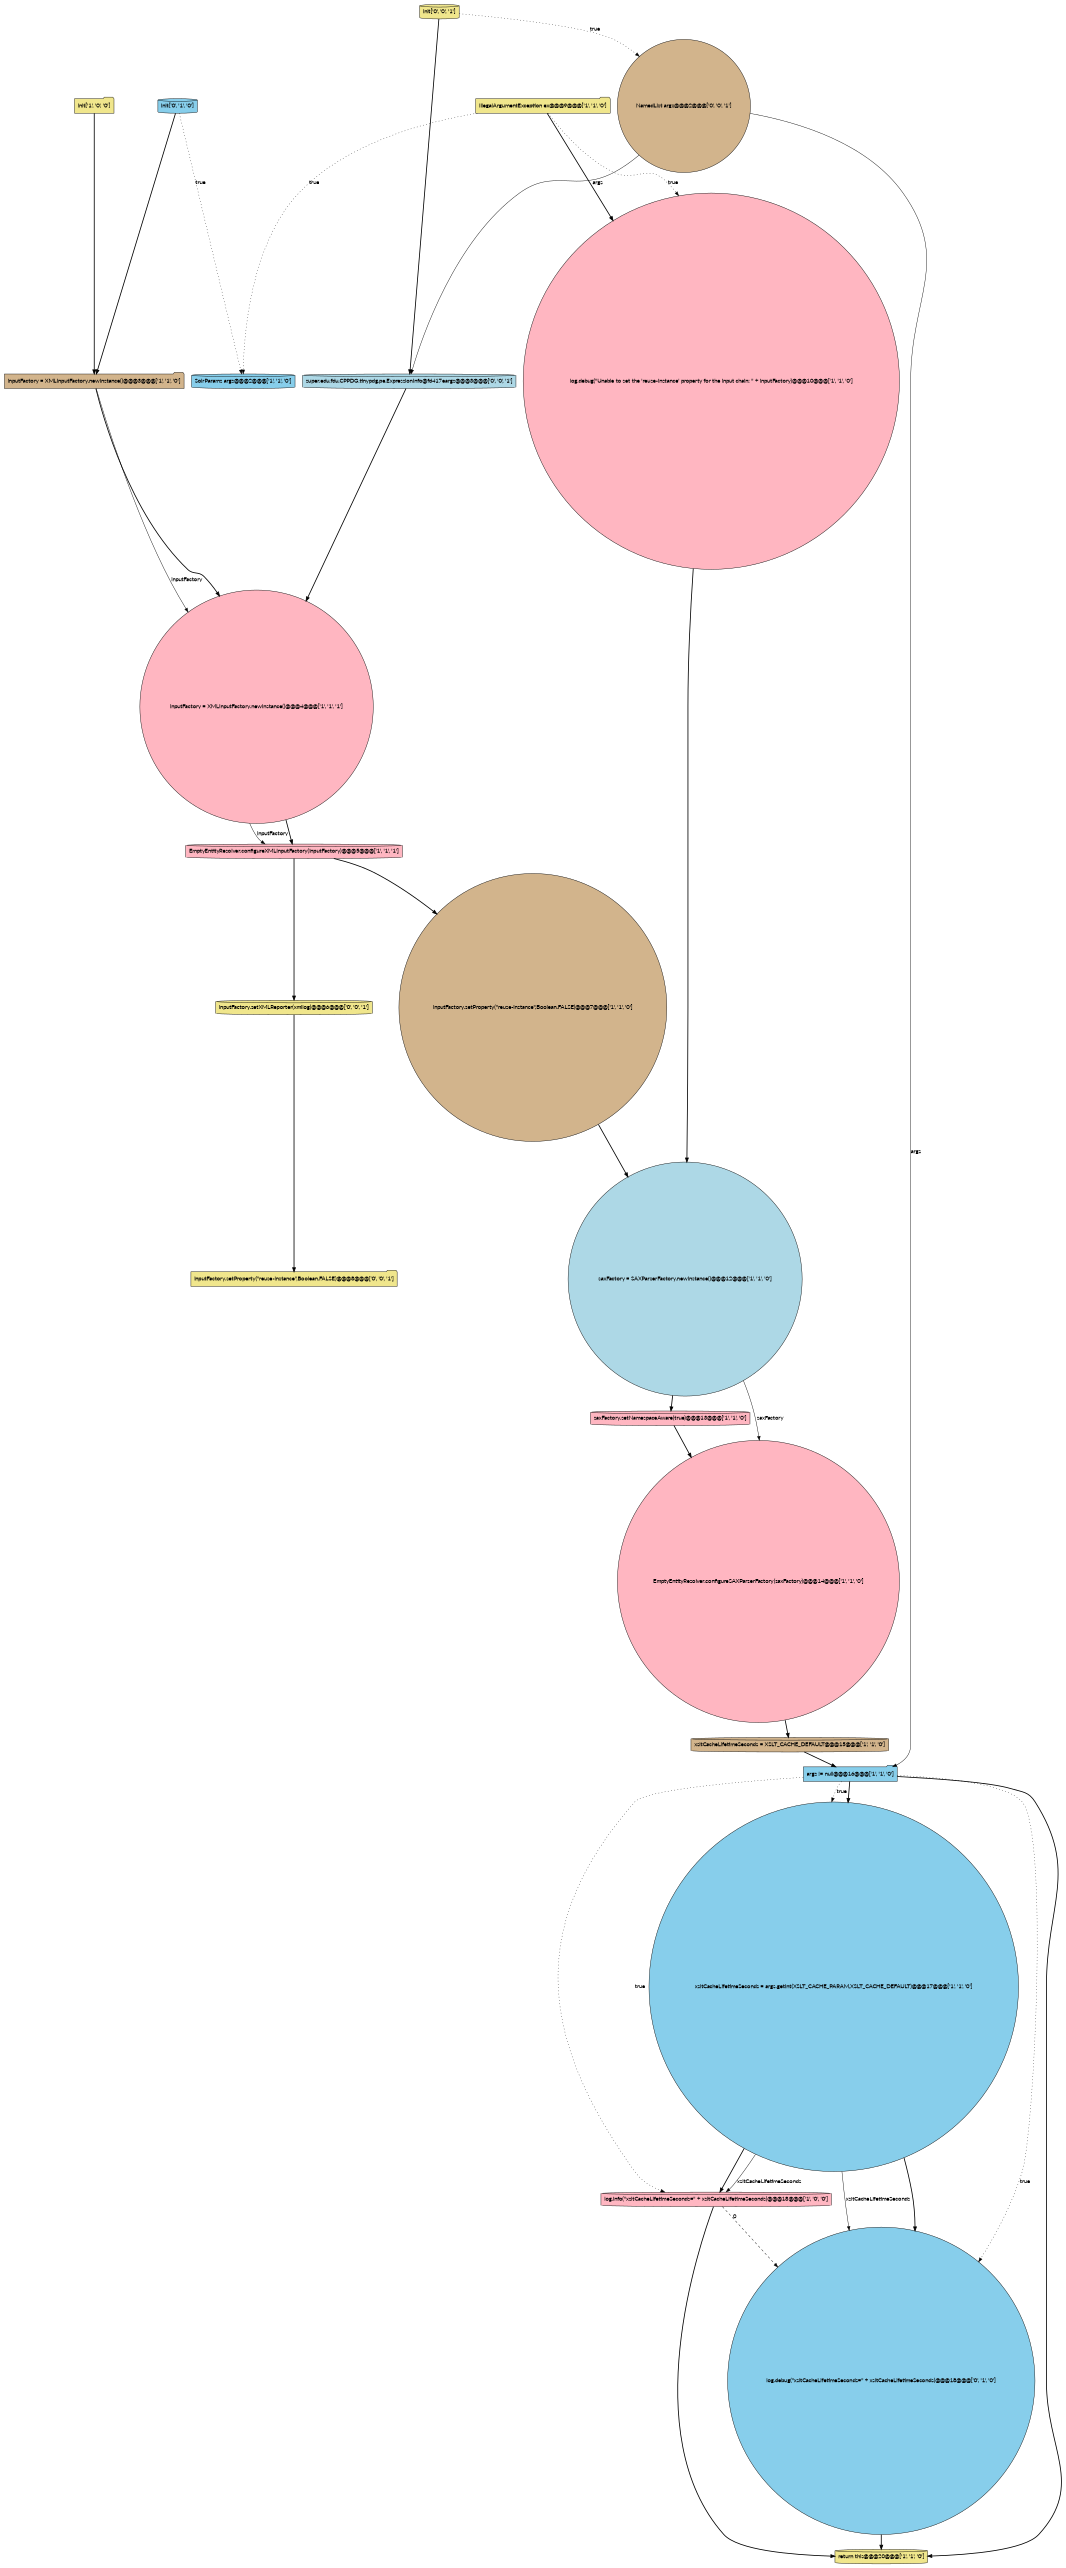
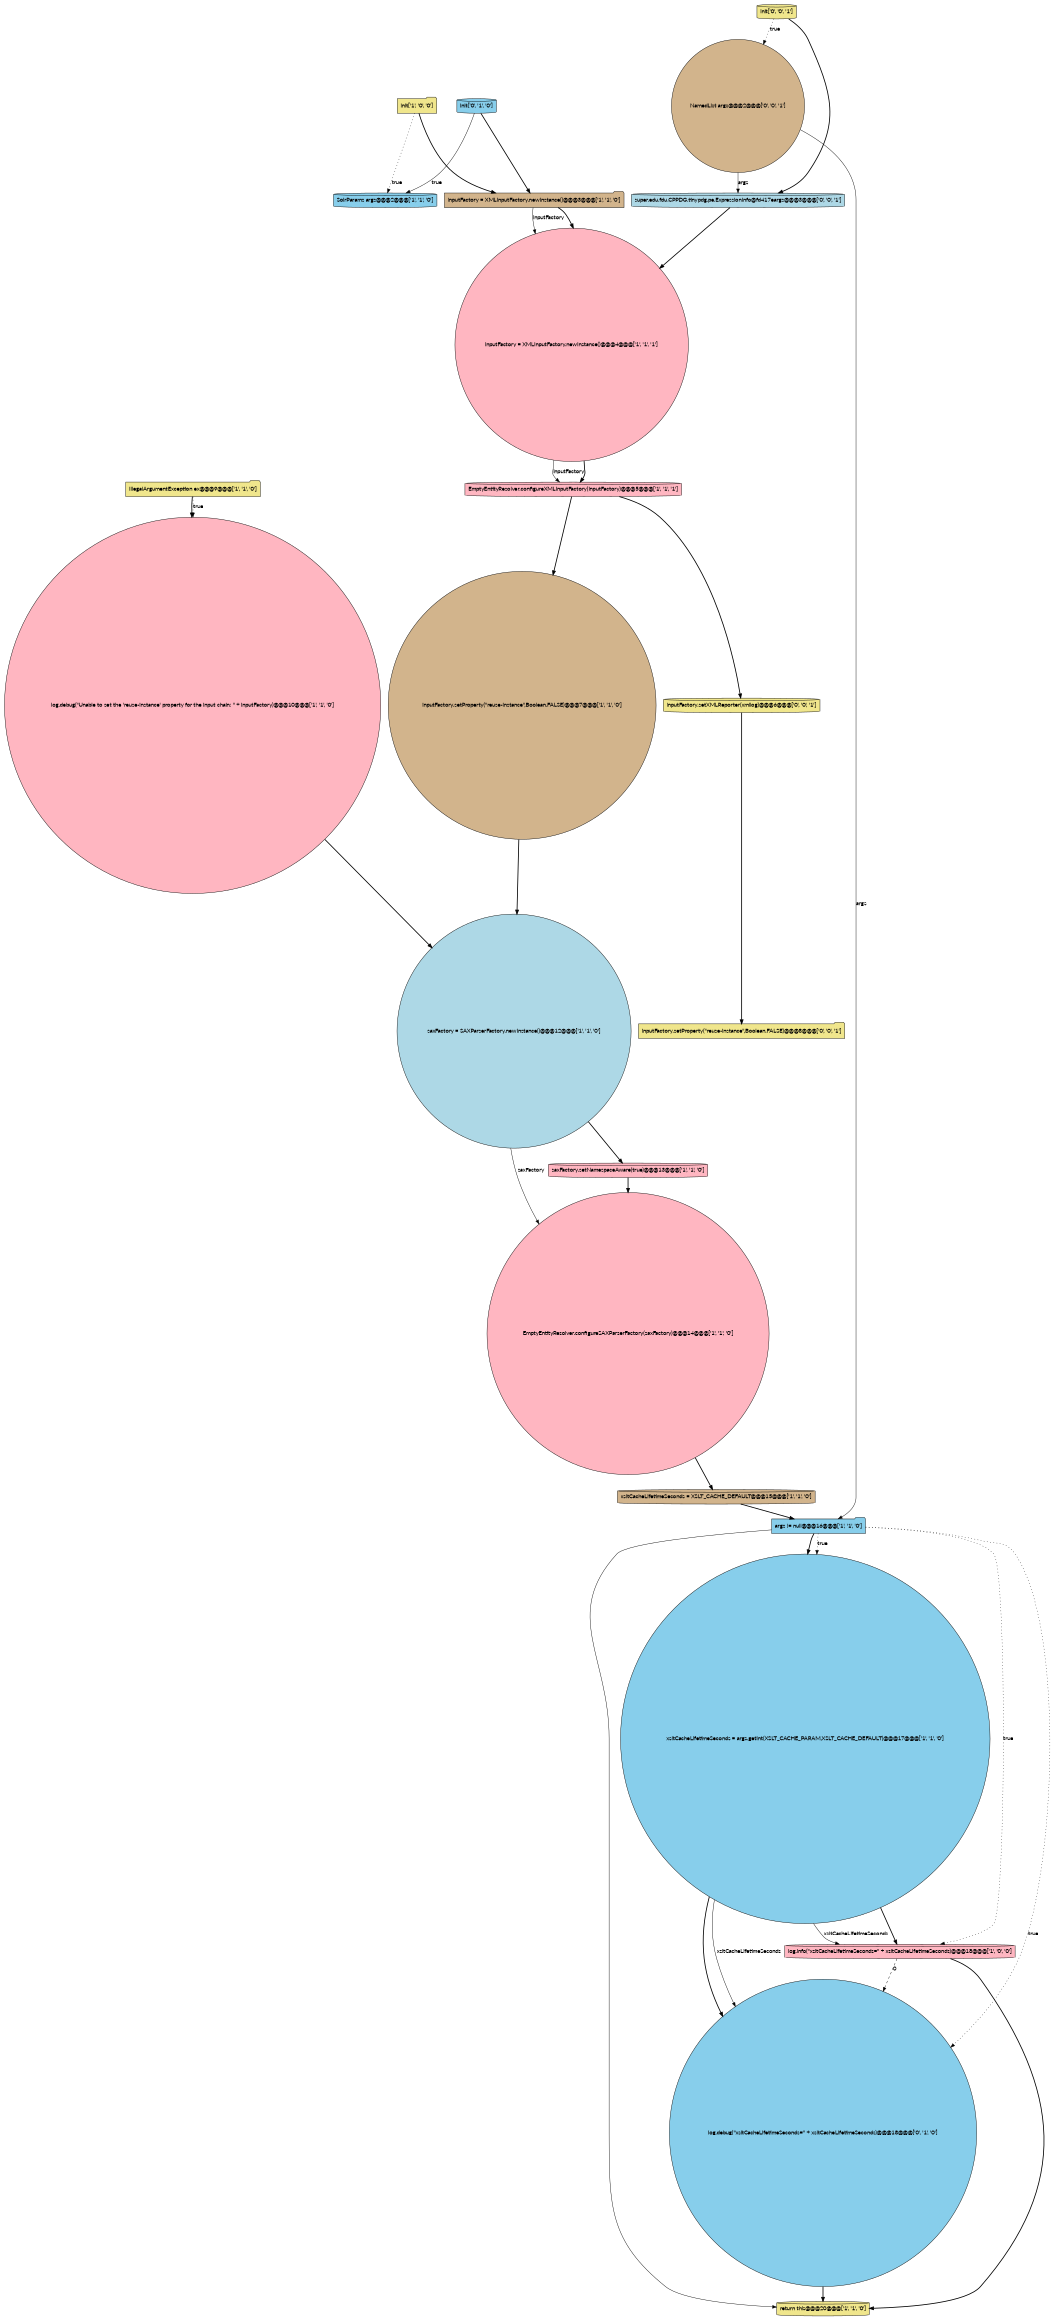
(302, 190) -> (402, 151)
(210, 242) -> (451, 160)
(1046, 2153) -> (609, 1901)
